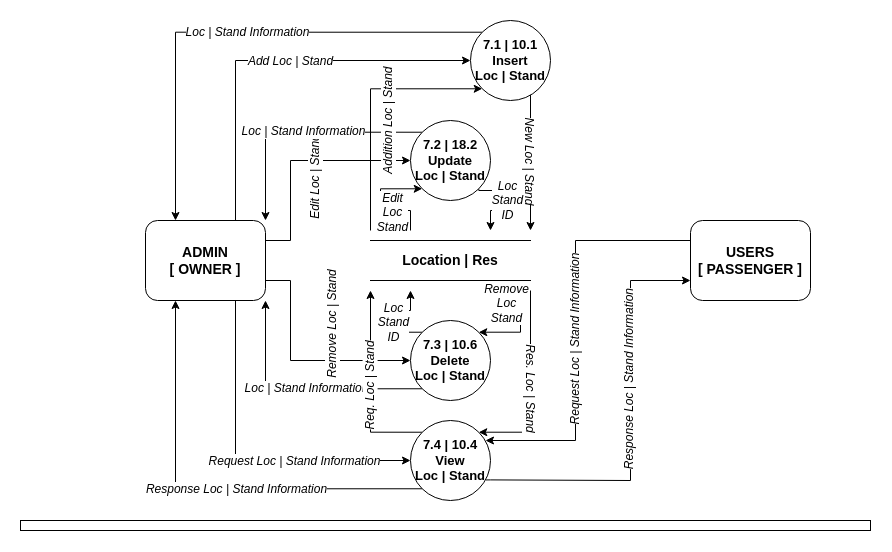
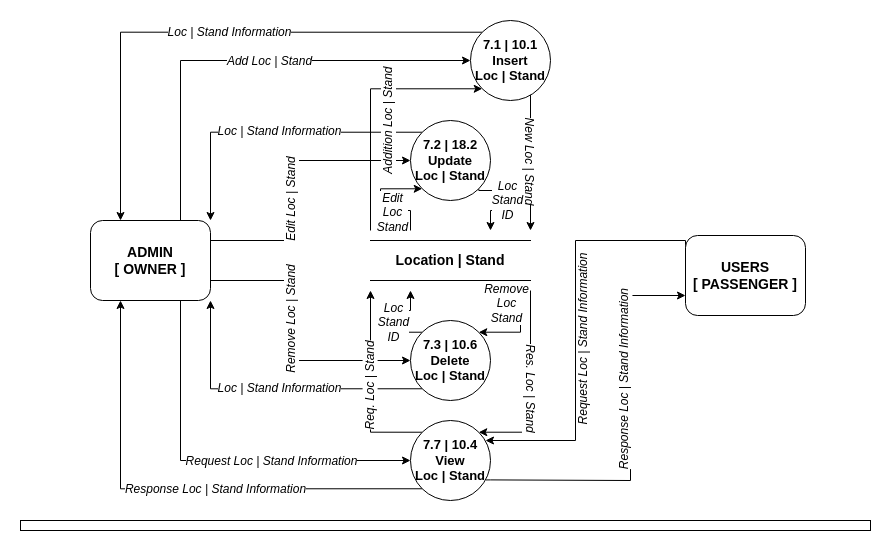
(206, 261) -> (151, 261)
(451, 261) -> (451, 261)
(751, 261) -> (746, 276)
(451, 461) -> (451, 461)
